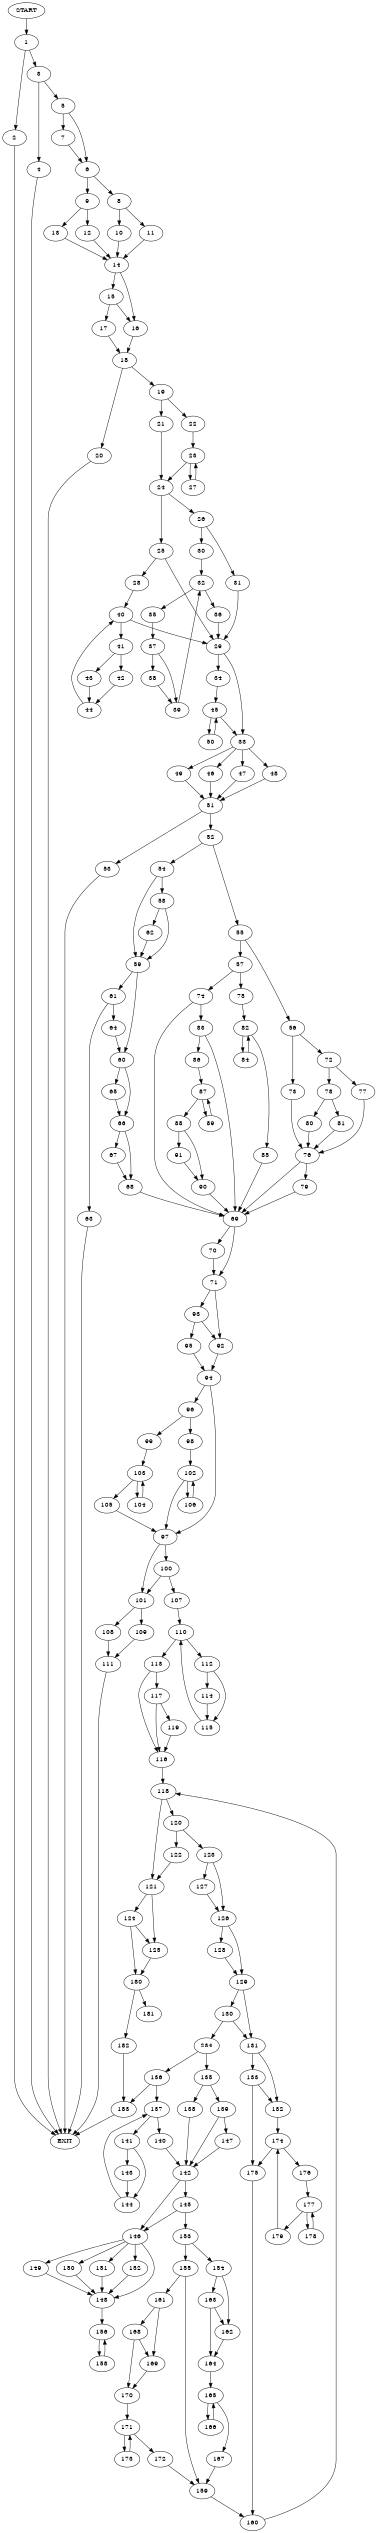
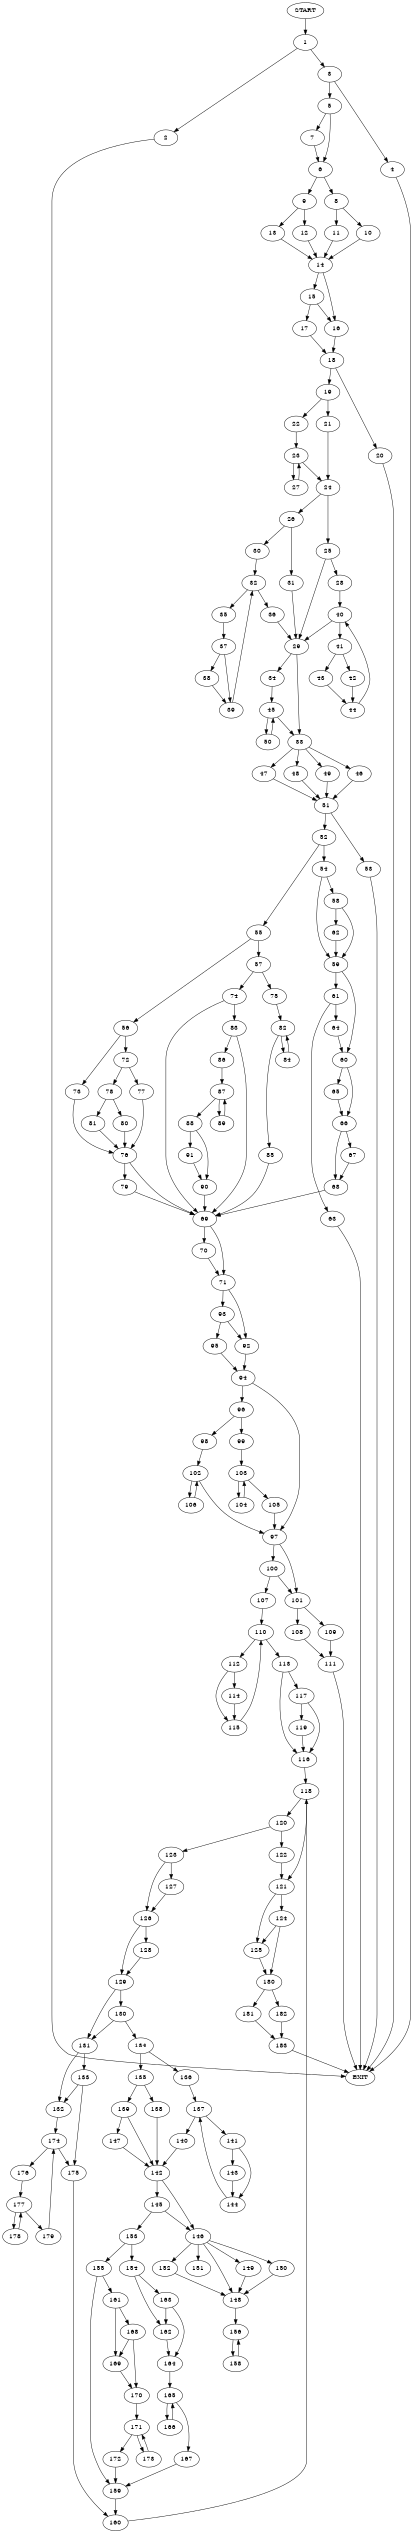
(207, 2046) -> (141, 2046)
(142, 2092) -> (263, 2028)
(102, 2282) -> none
